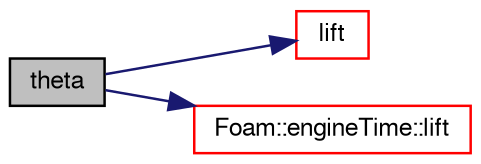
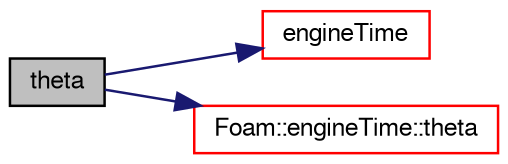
(332, 35) -> (346, 35)
(332, 129) -> (346, 129)
